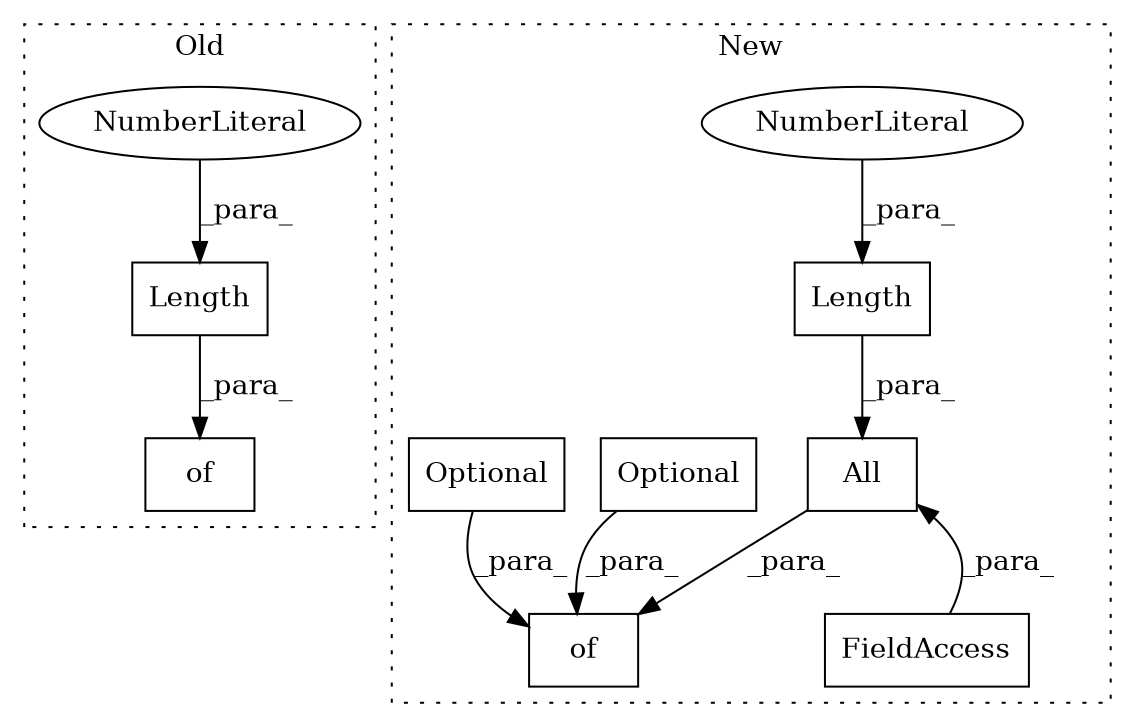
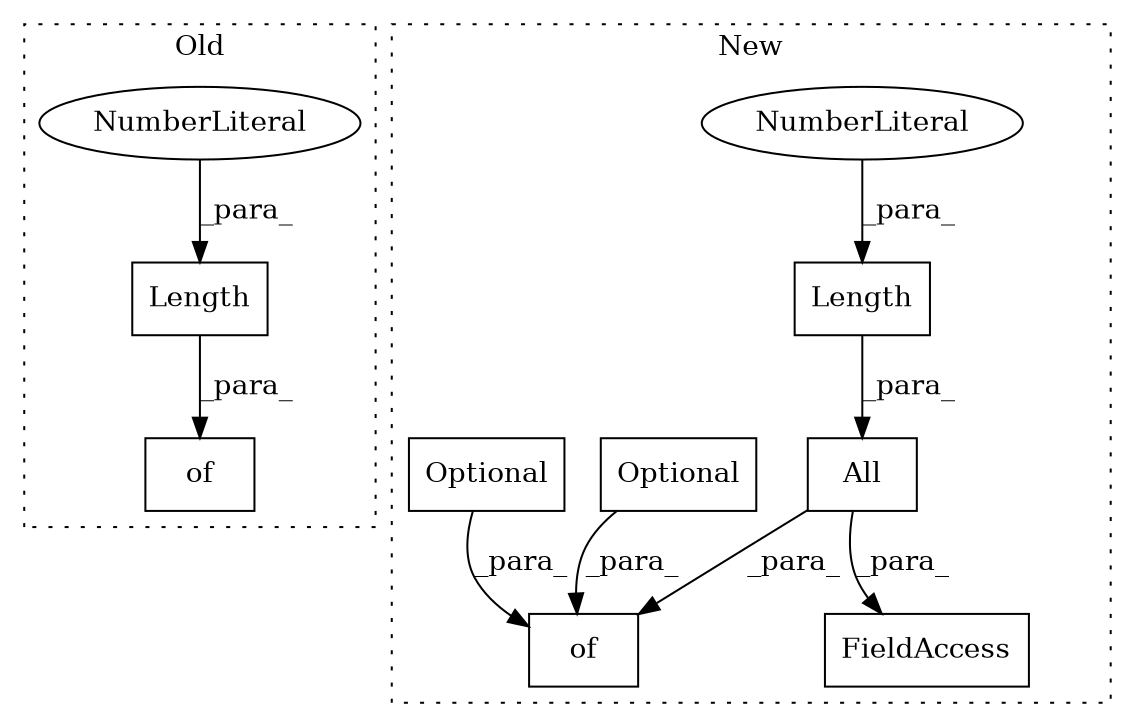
(962, 562) -> (851, 557)
